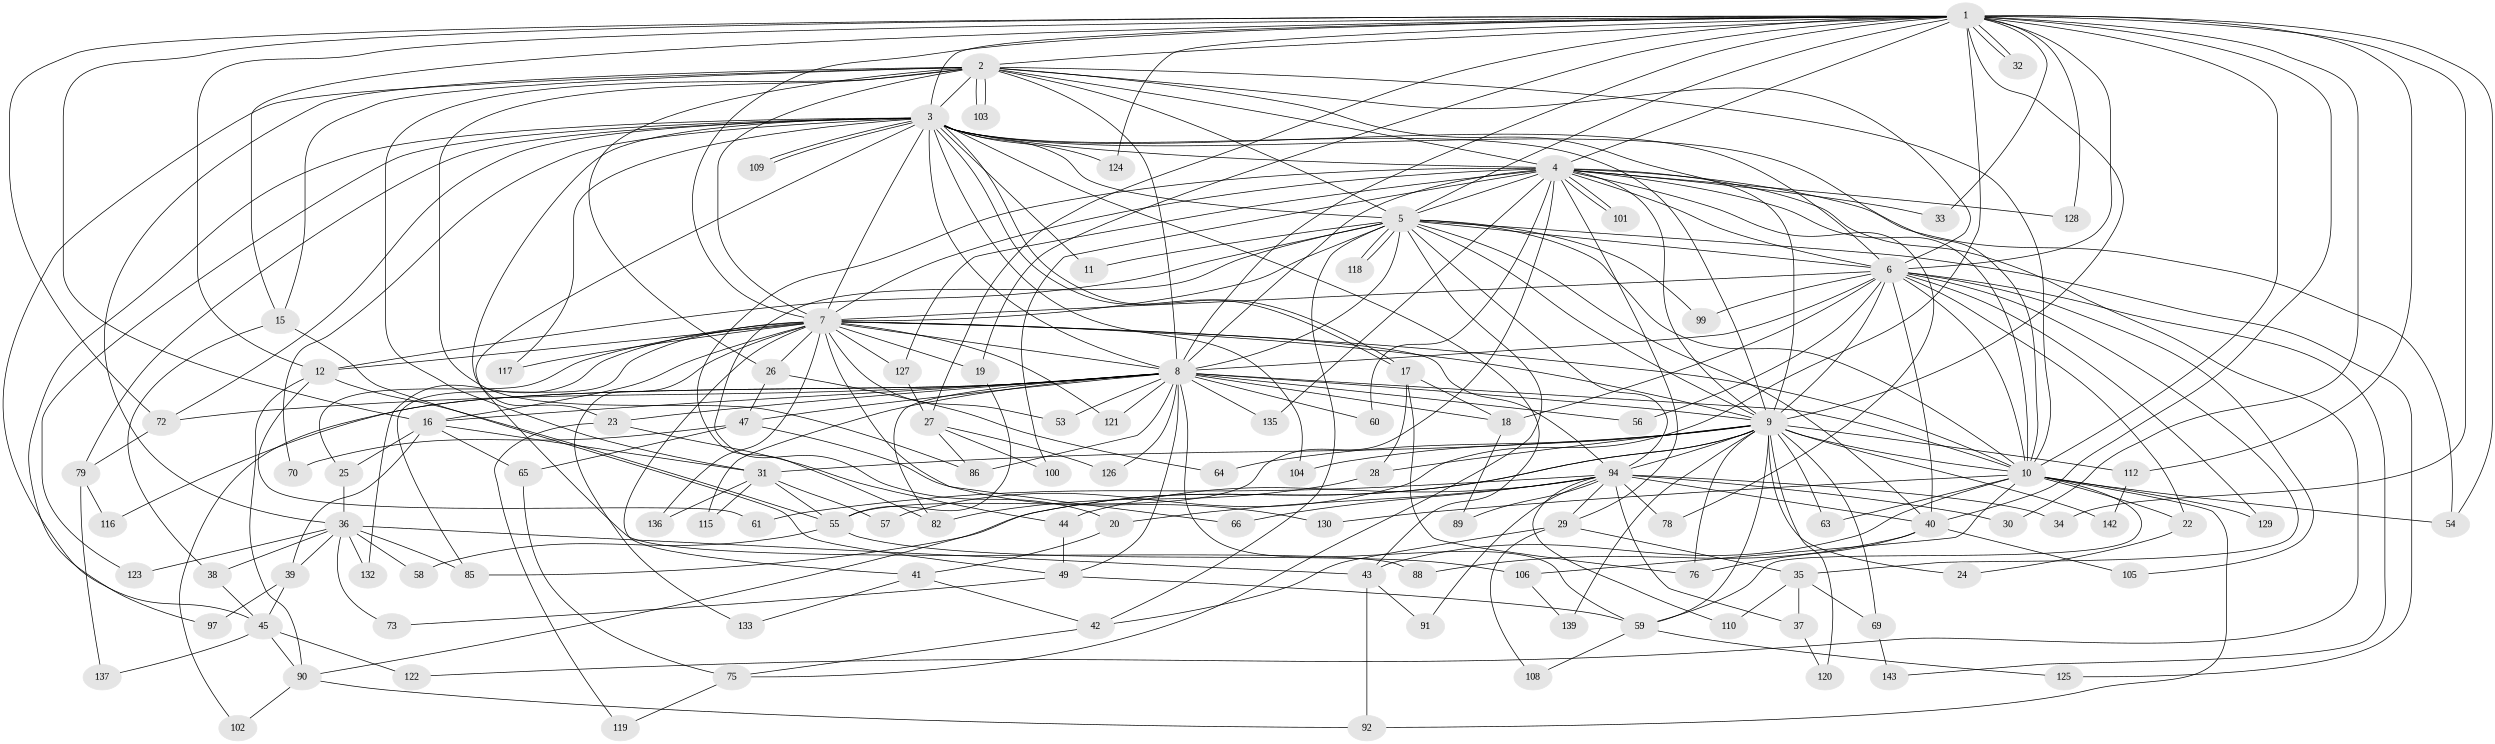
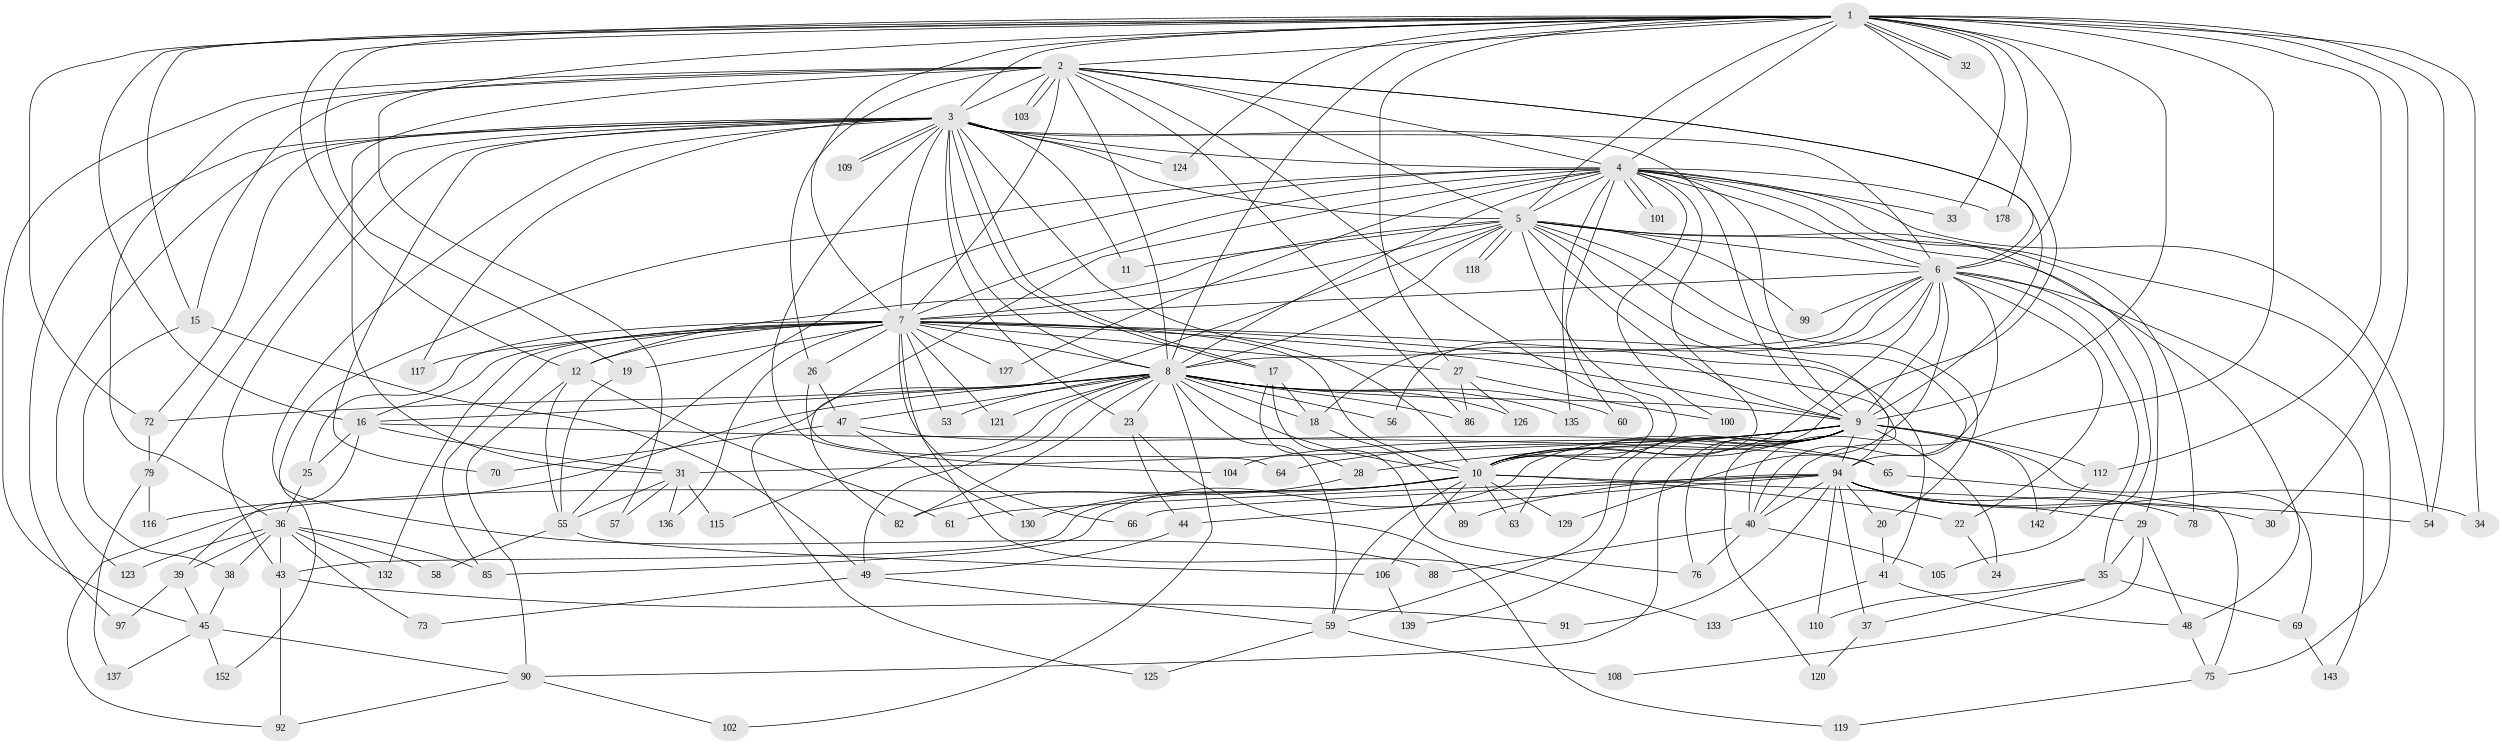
(2072, 219) -> (2003, 219)
(916, 397) -> (1141, 343)
(1095, 626) -> (2187, 626)
(412, 677) -> (223, 677)
